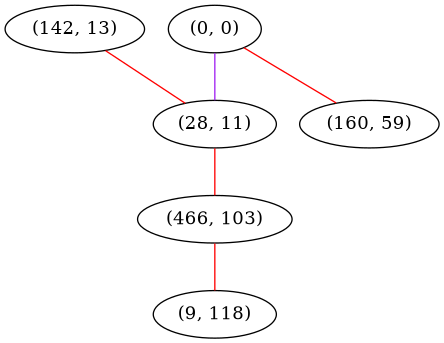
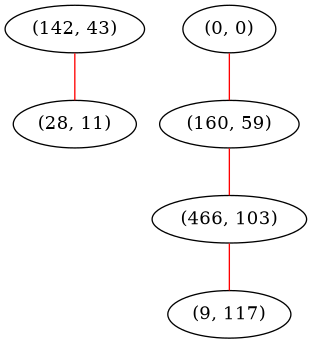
(75, 29) -> (75, 29)
(215, 77) -> none
(215, 172) -> (229, 172)
(215, 314) -> (229, 314)
